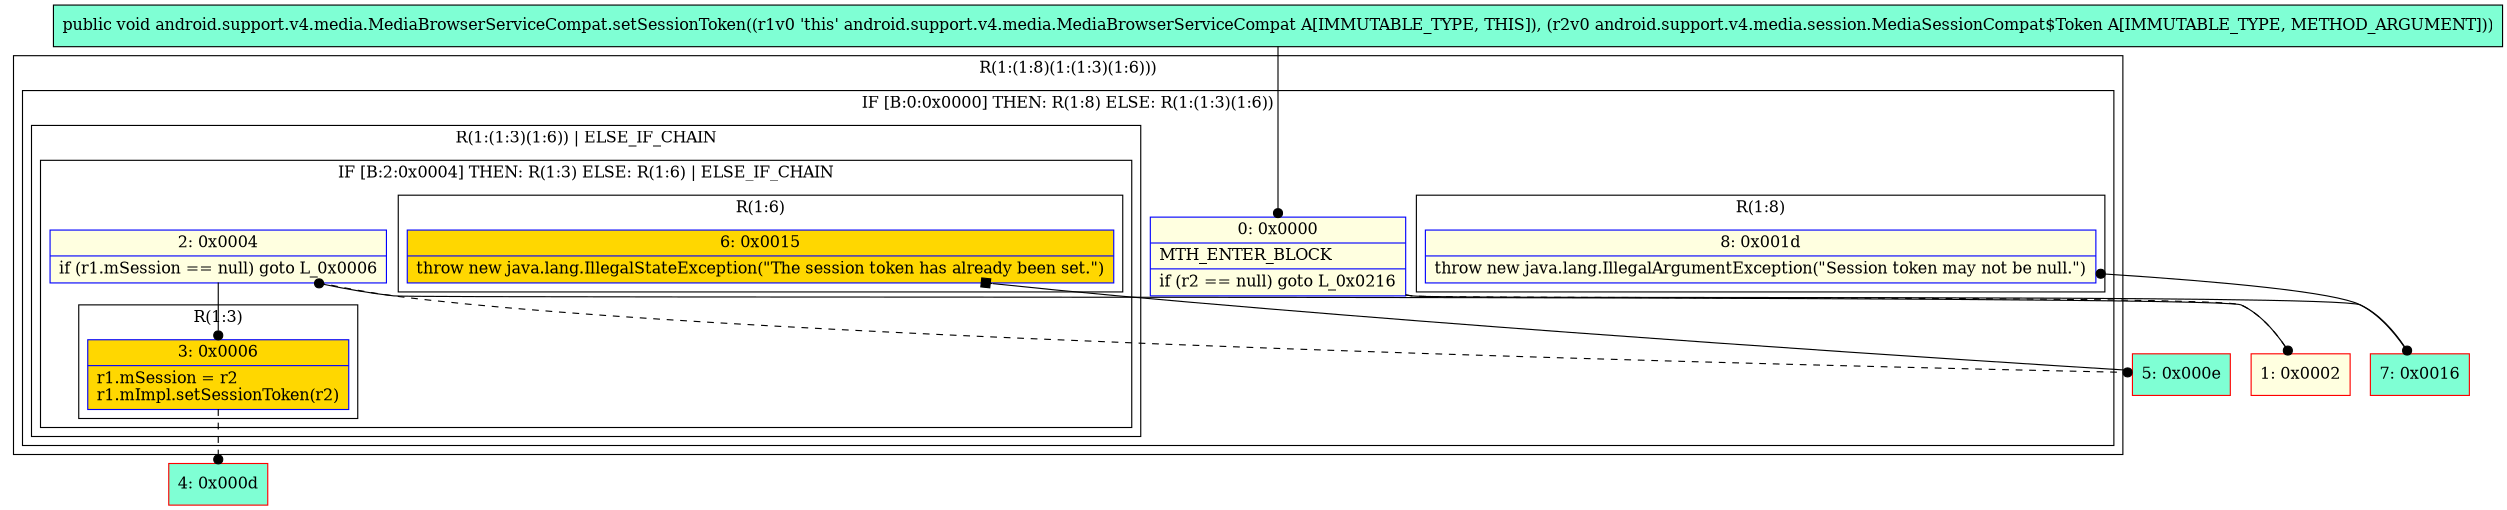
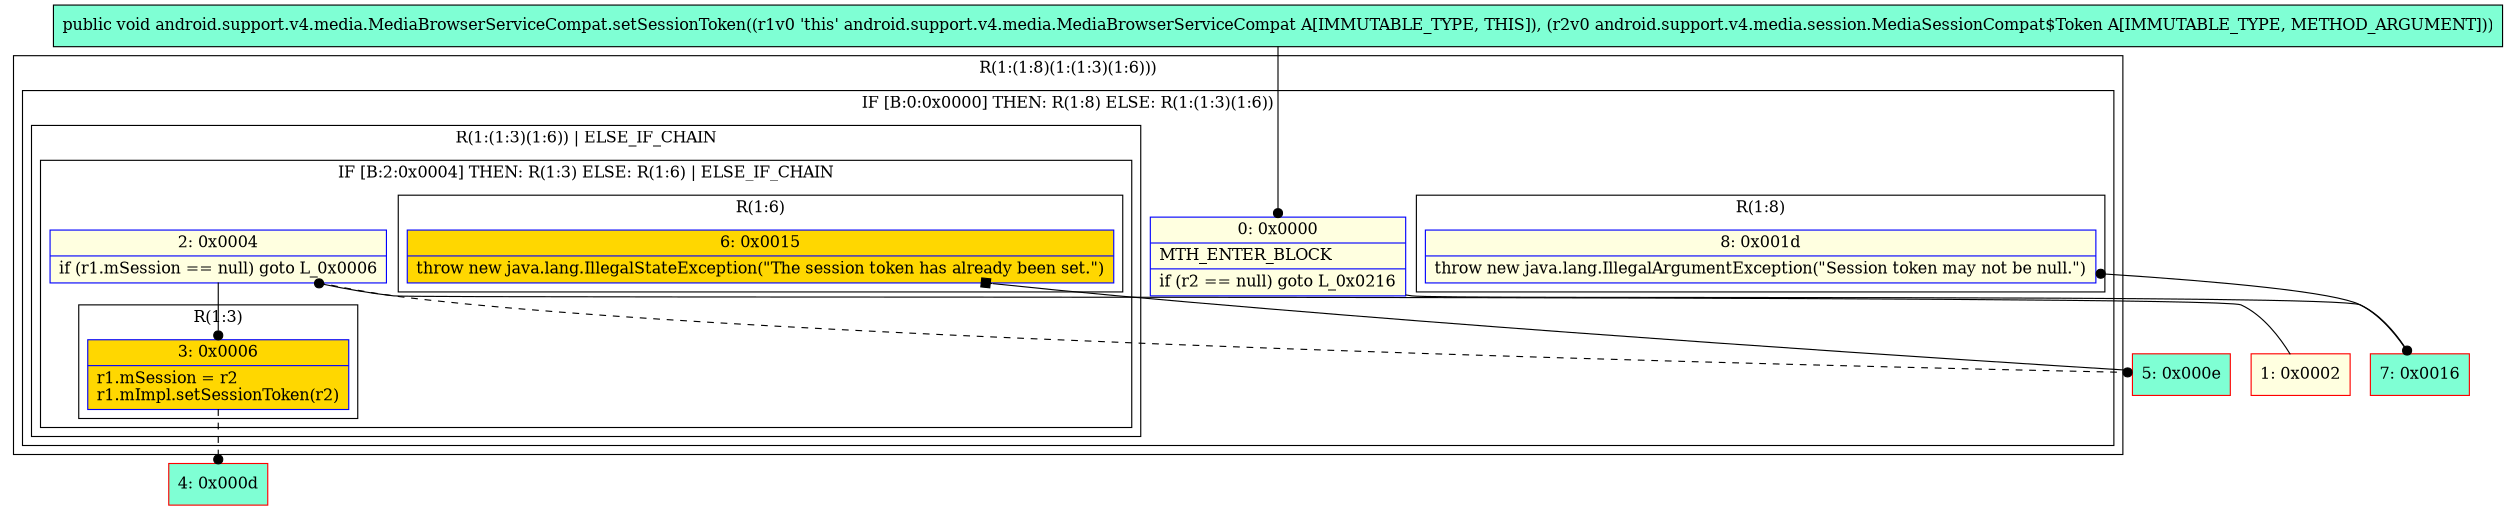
(1854, 298) -> none
